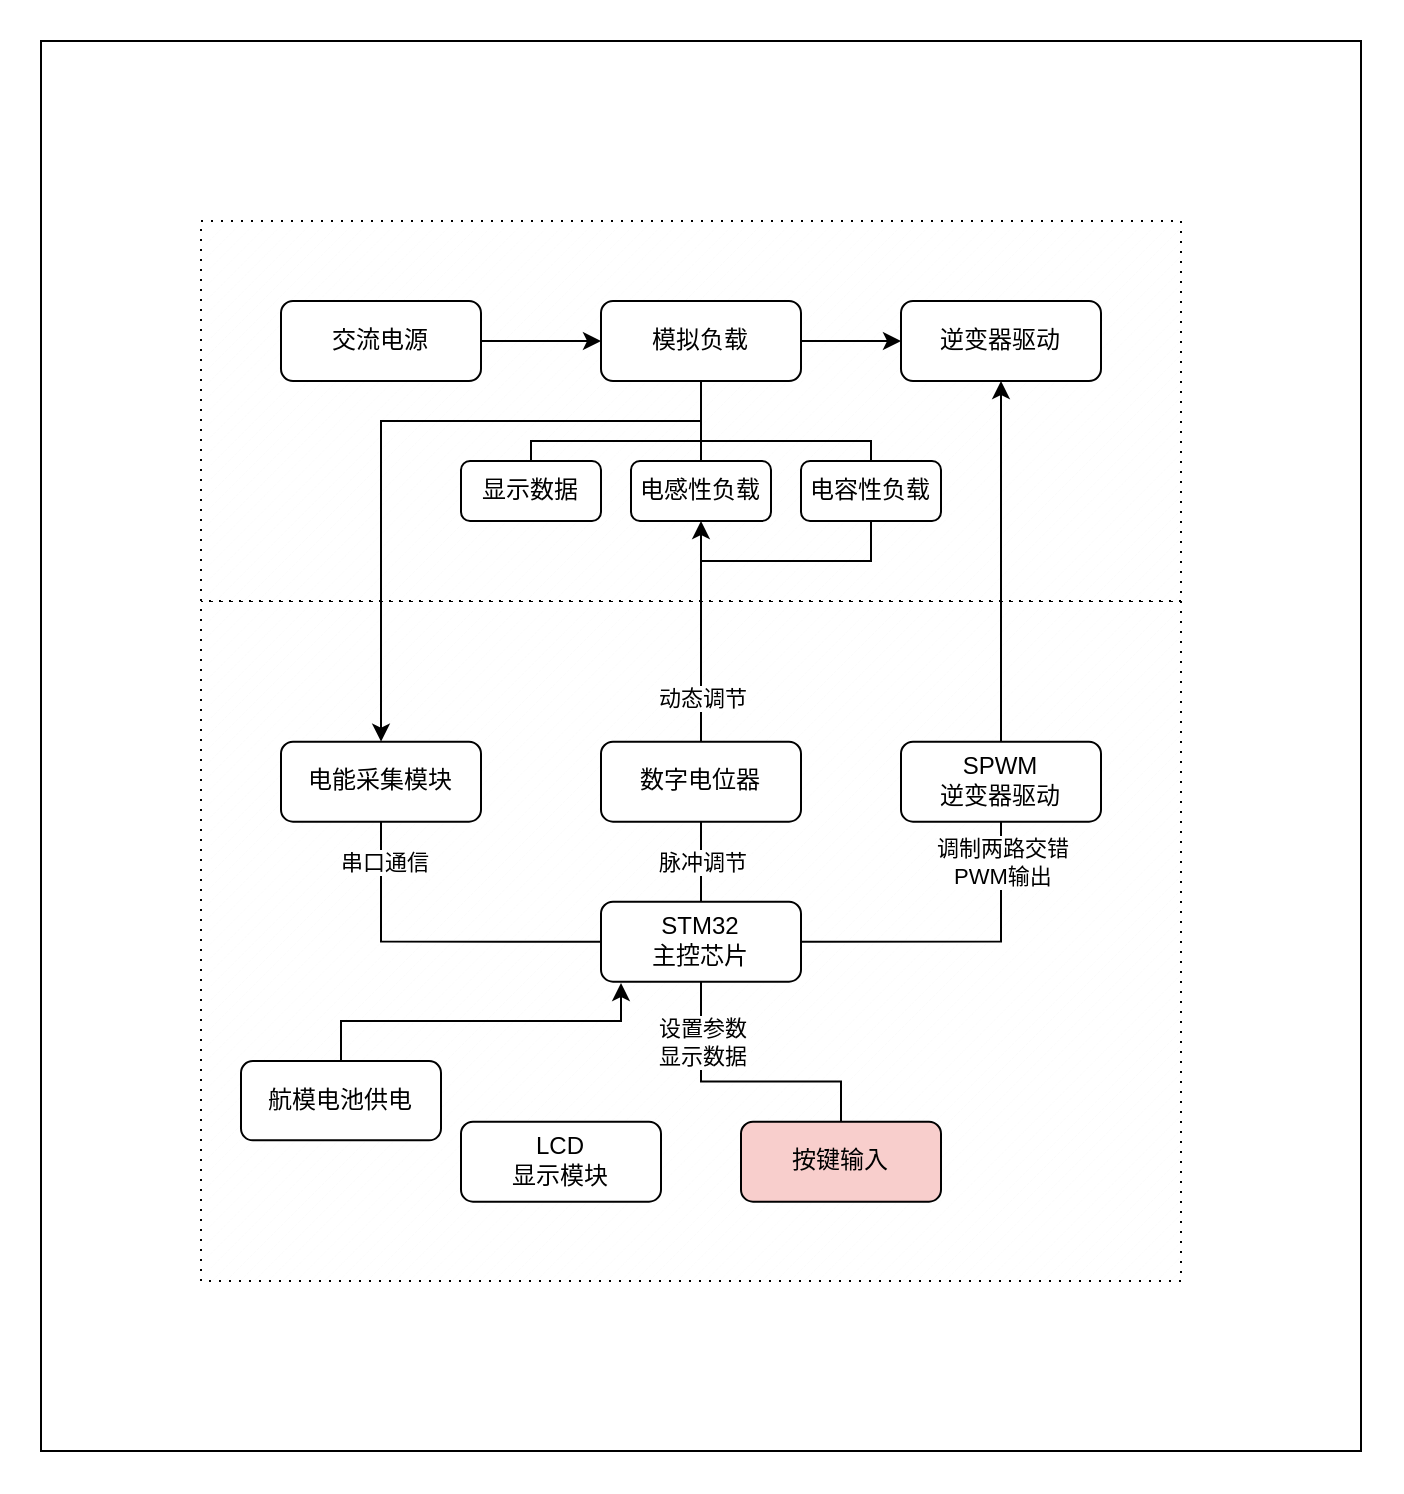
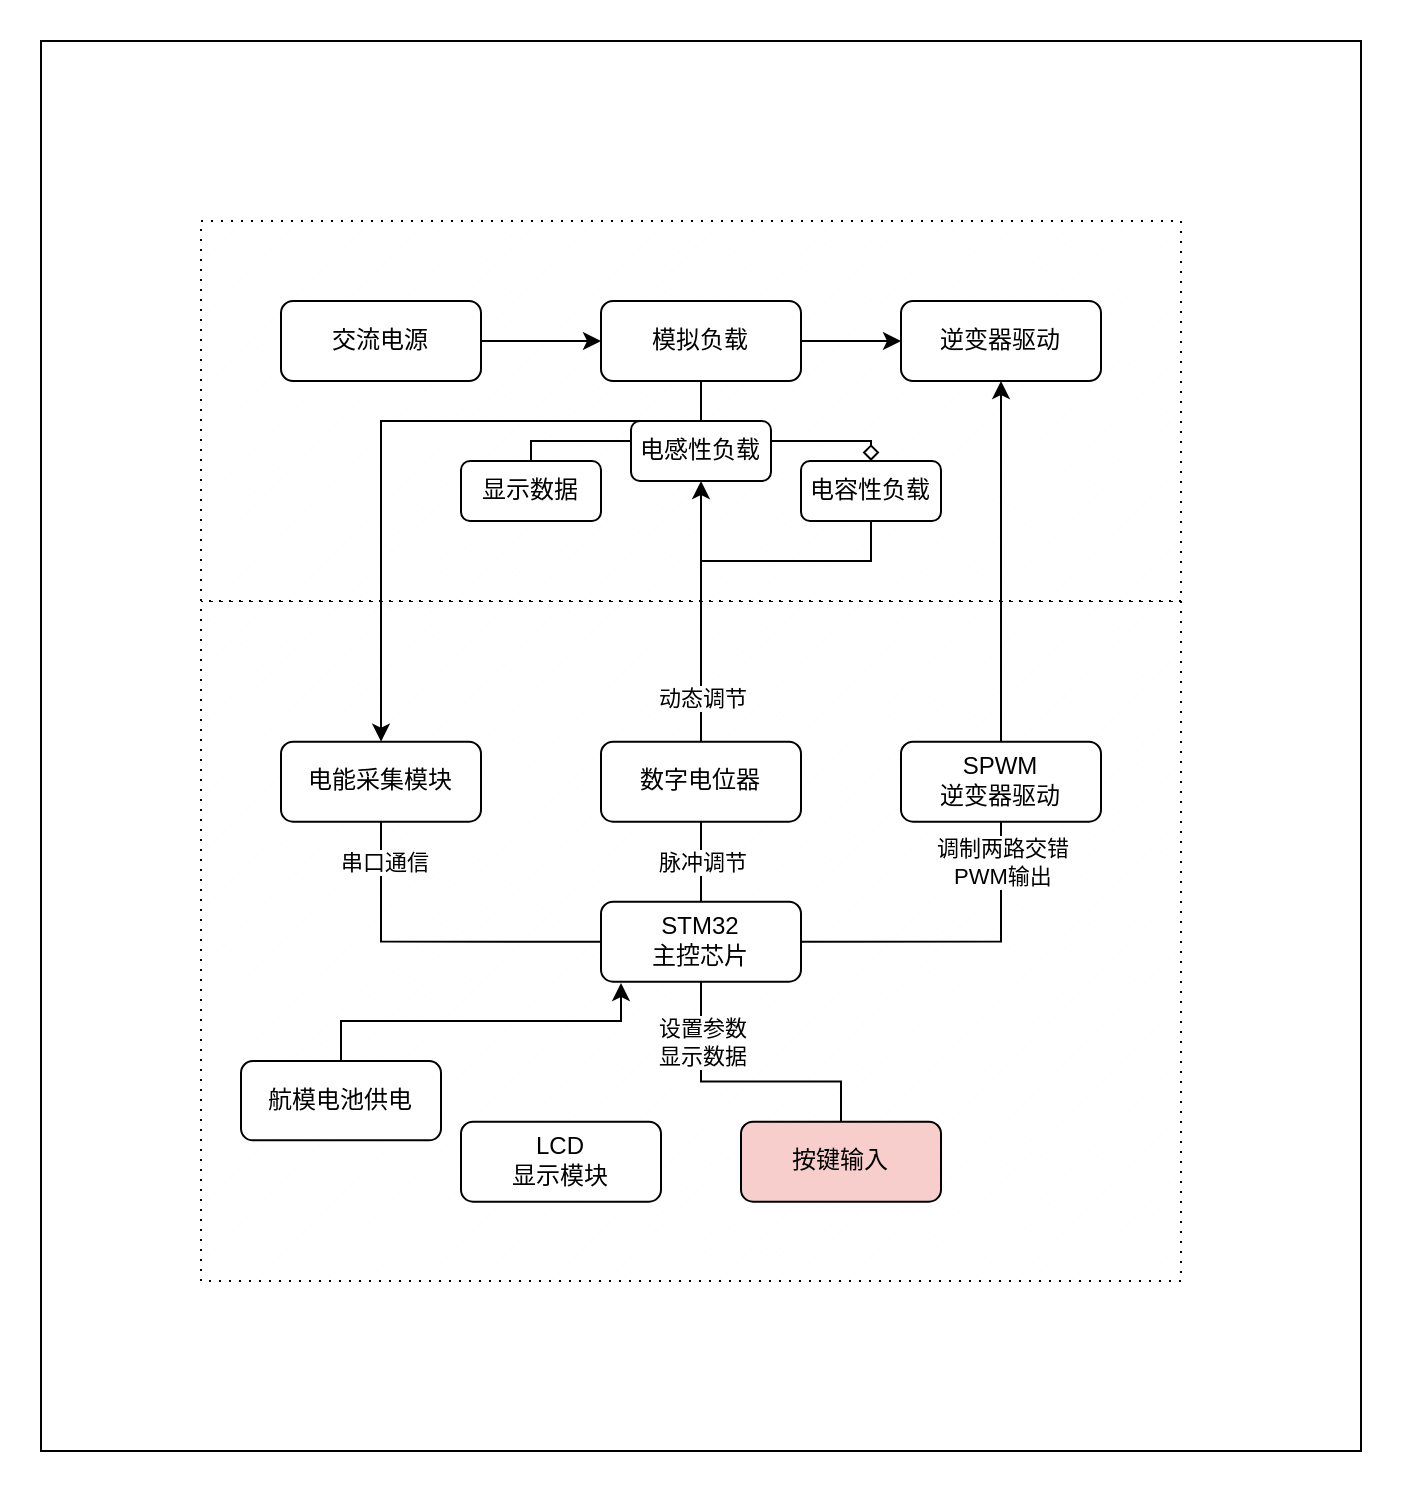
(871, 457) -> (760, 441)
(701, 491) -> (701, 451)
